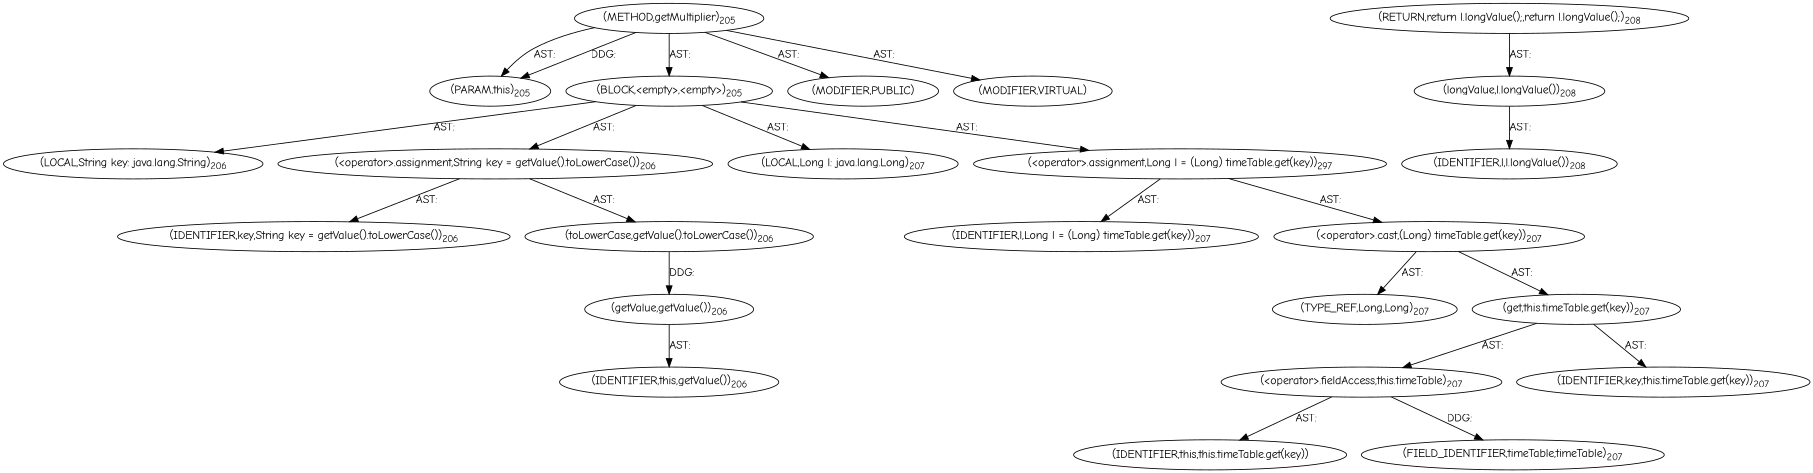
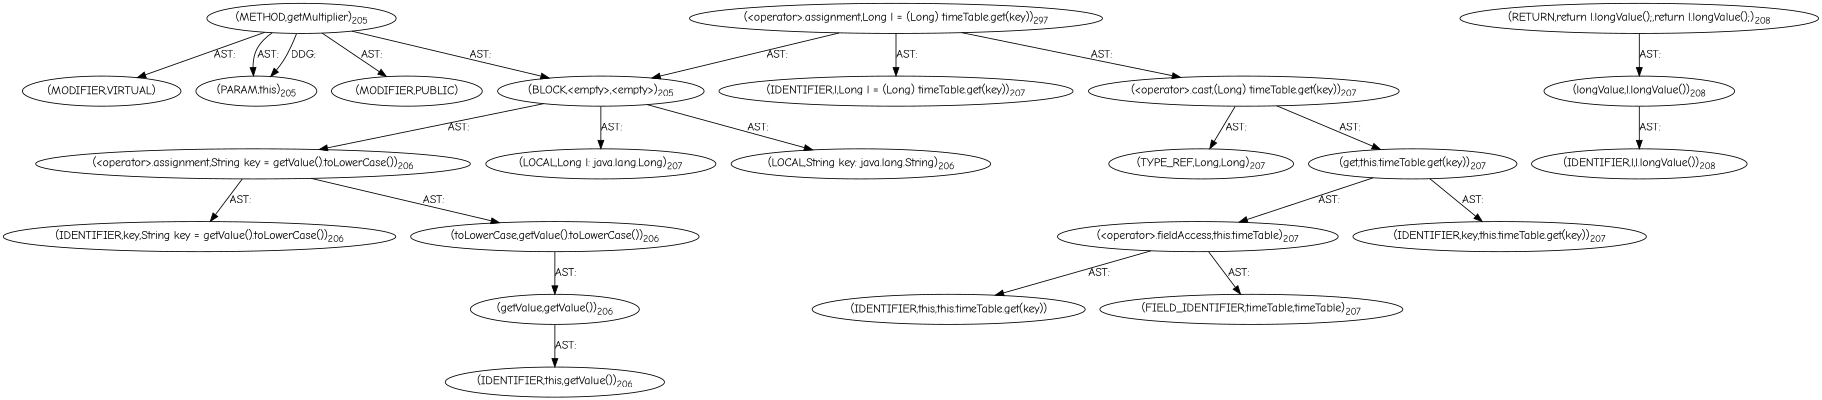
(911, 126) -> (750, 54)
(684, 273) -> (568, 273)
(1461, 418) -> (1241, 273)
